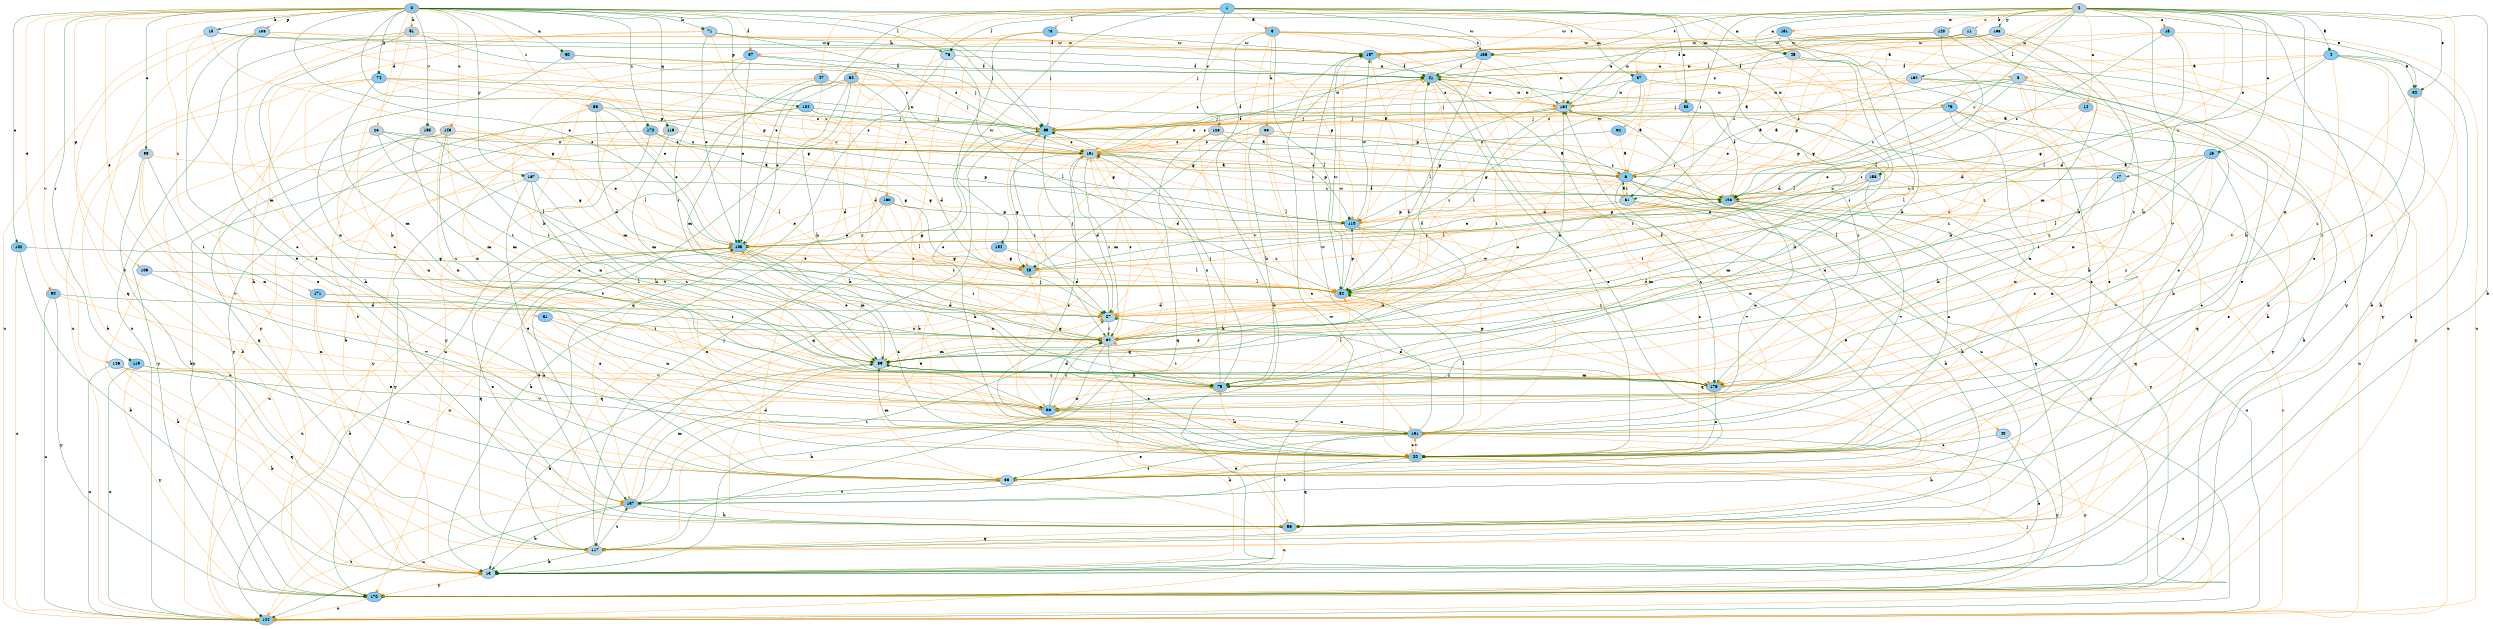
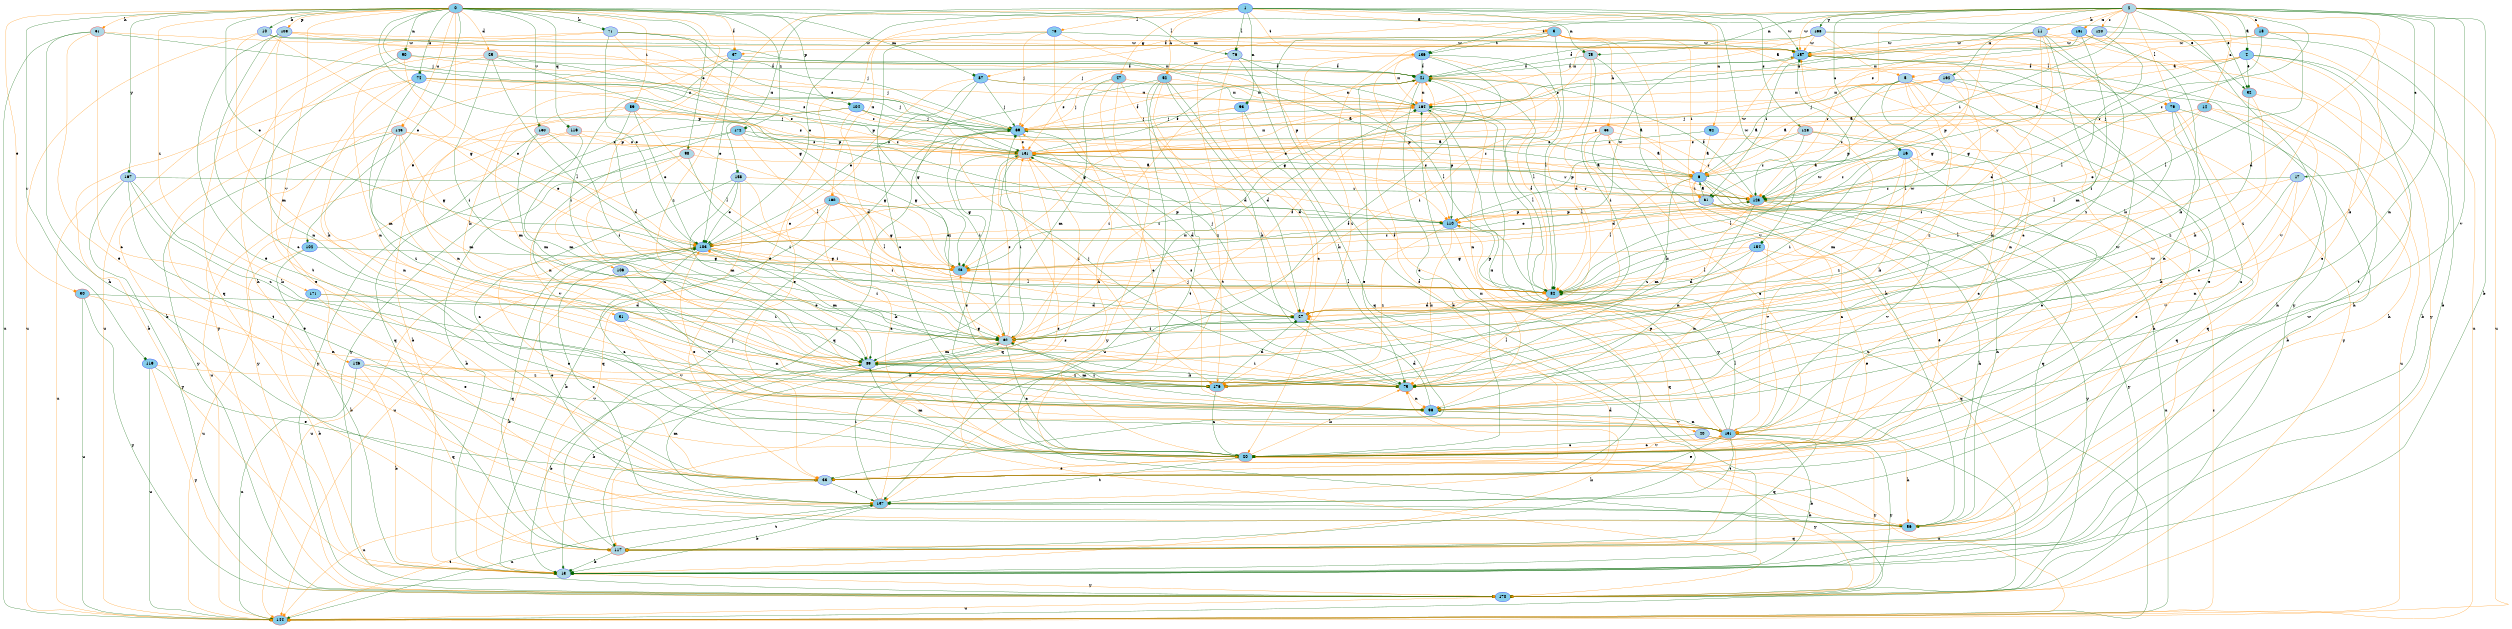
none -> (955, 65)
(920, 329) -> (891, 329)
(1980, 333) -> none
(2027, 527) -> (1815, 527)
